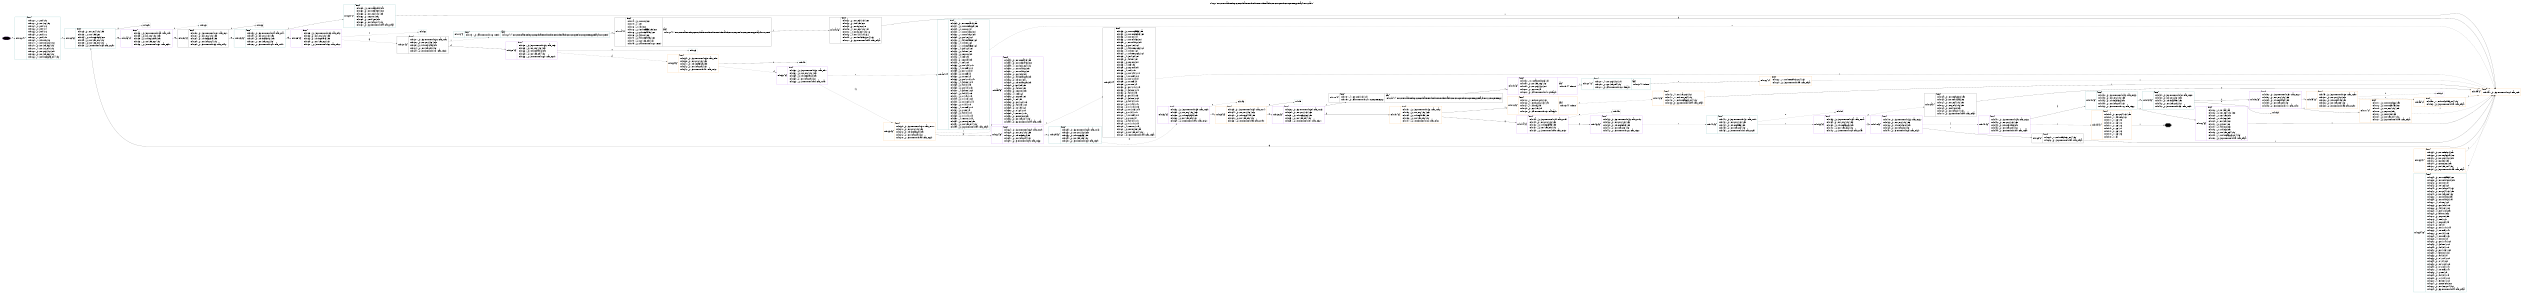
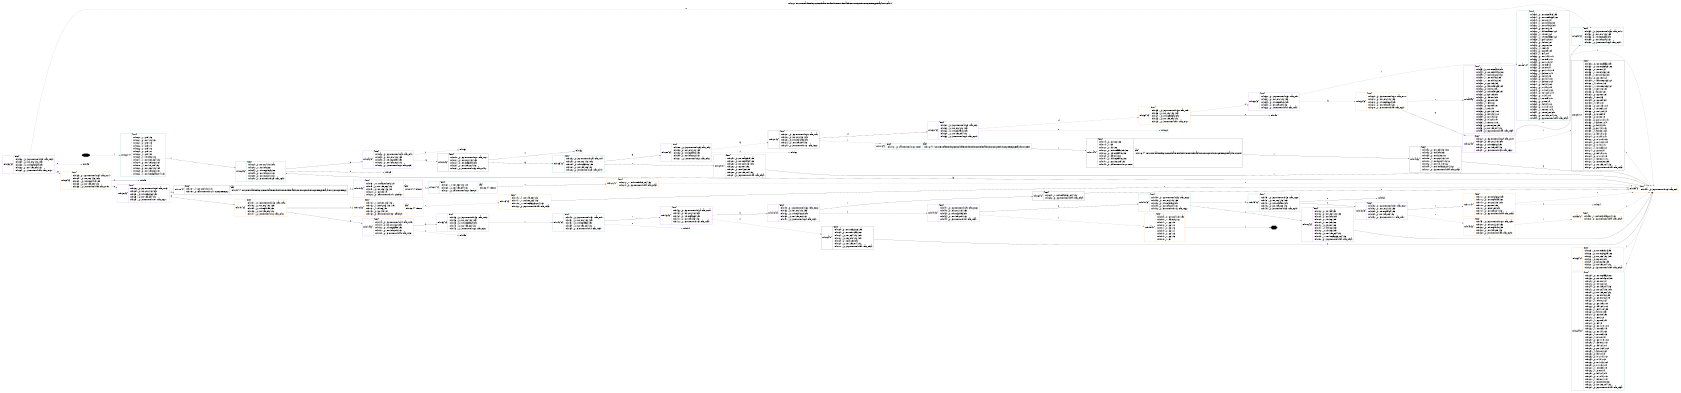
(2396, 95) -> (1554, 205)
(1142, 143) -> (761, 10)
